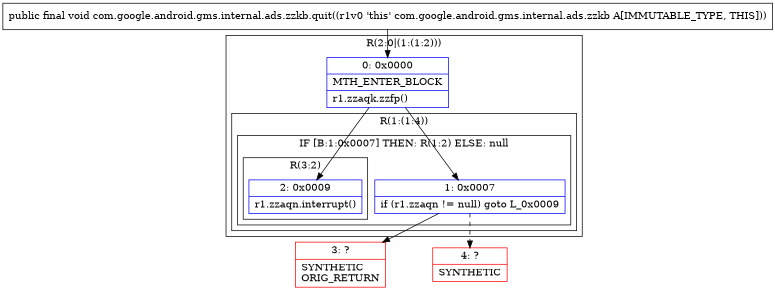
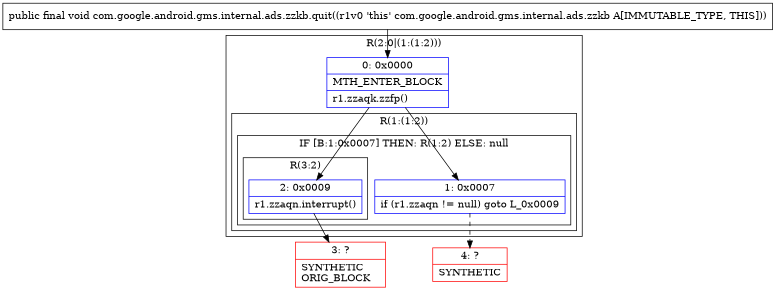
(404, 122) -> (404, 122)
(425, 220) -> (320, 225)
(340, 278) -> (336, 278)
